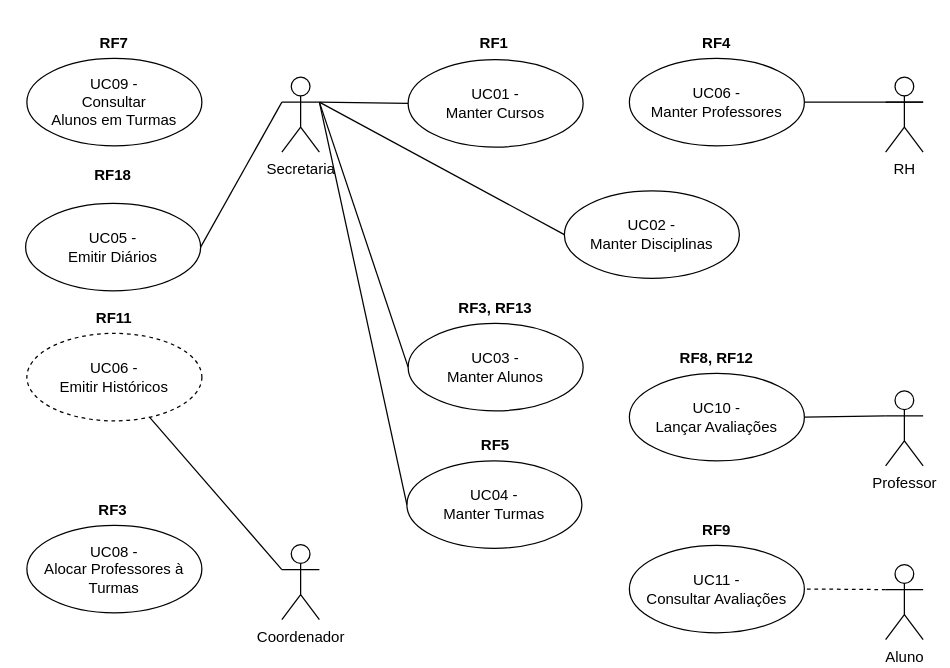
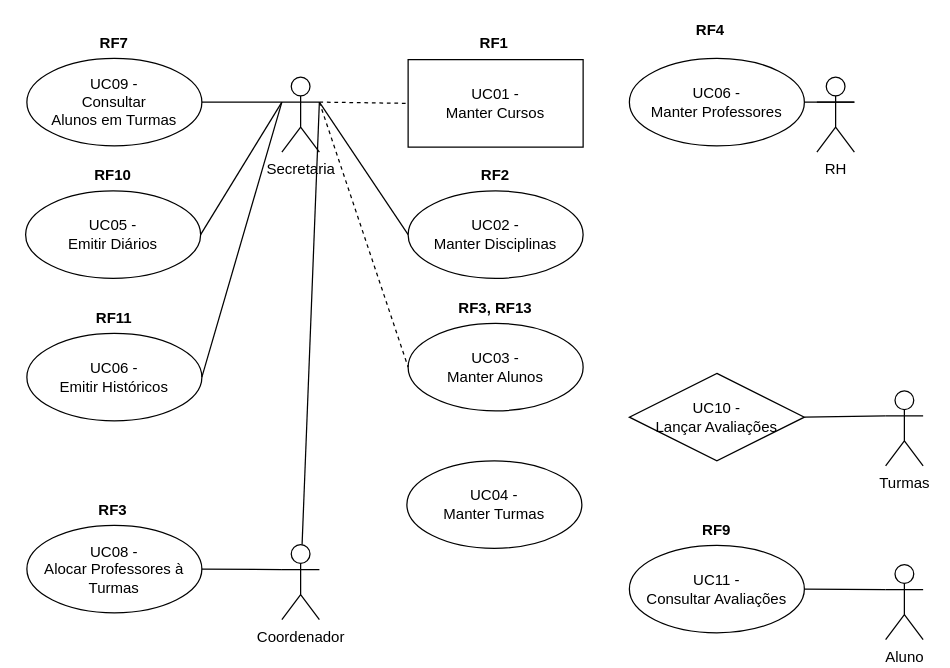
(717, 42) -> (711, 29)
none -> (240, 102)
(367, 103) -> (367, 103)
(496, 103) -> (496, 103)
(904, 114) -> (836, 114)
none -> (496, 174)
(113, 175) -> (113, 175)
(652, 234) -> (496, 234)
none -> (241, 242)
(367, 243) -> (367, 243)
(113, 247) -> (113, 234)
(364, 308) -> (311, 325)
(717, 357) -> none
(114, 377) -> (114, 377)
(717, 417) -> (717, 417)
(496, 444) -> none
(905, 483) -> (905, 483)
(215, 492) -> (241, 569)
(843, 589) -> (843, 589)
